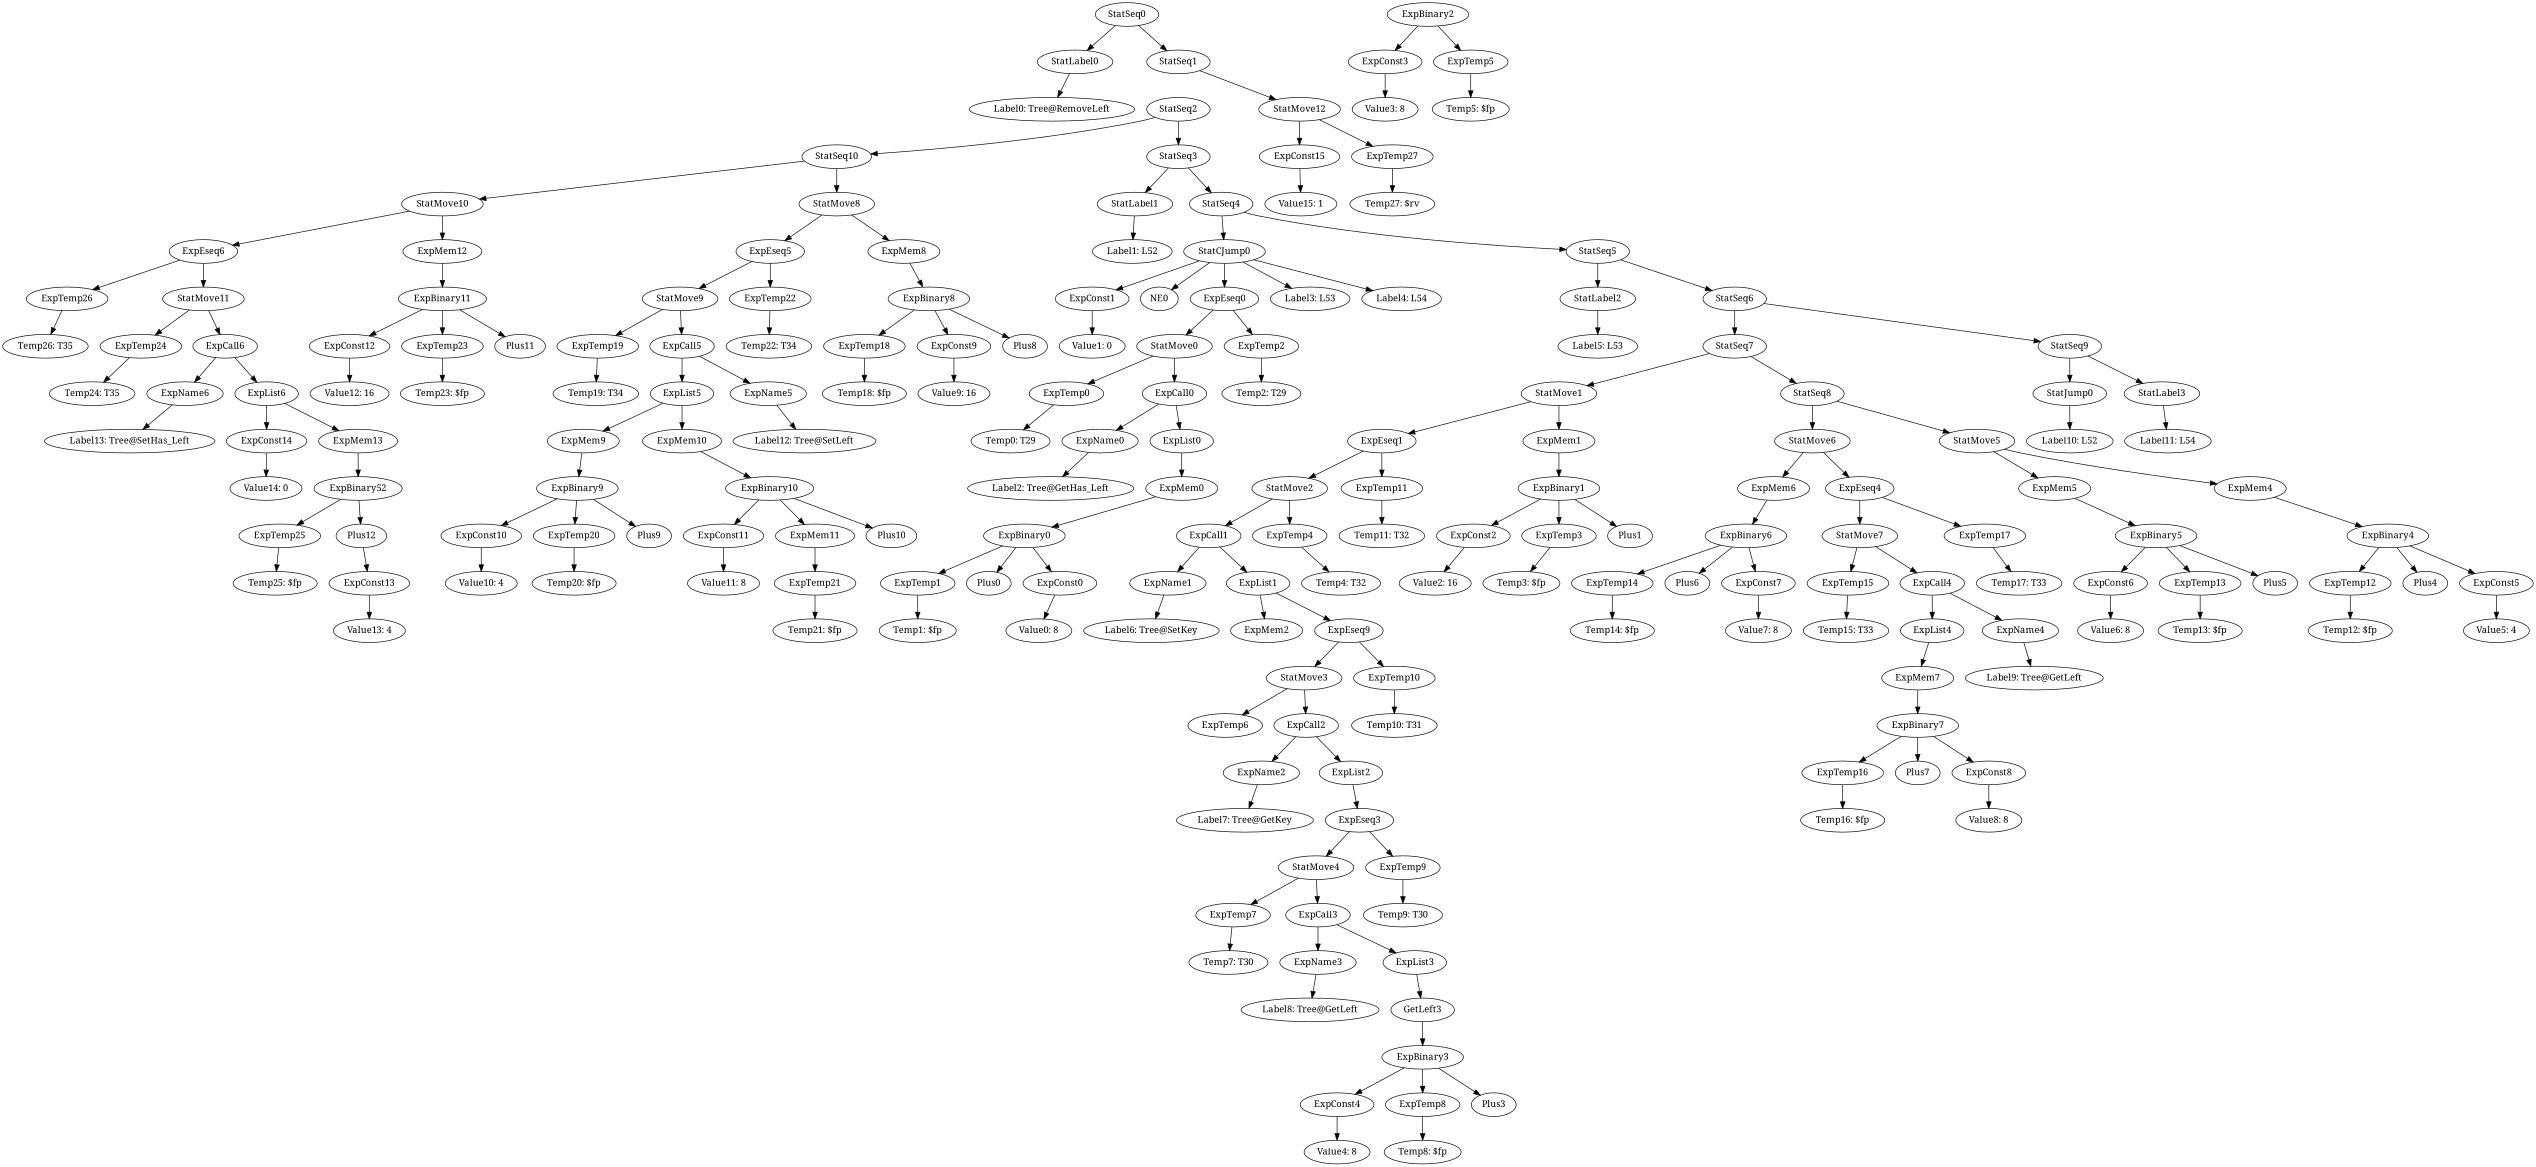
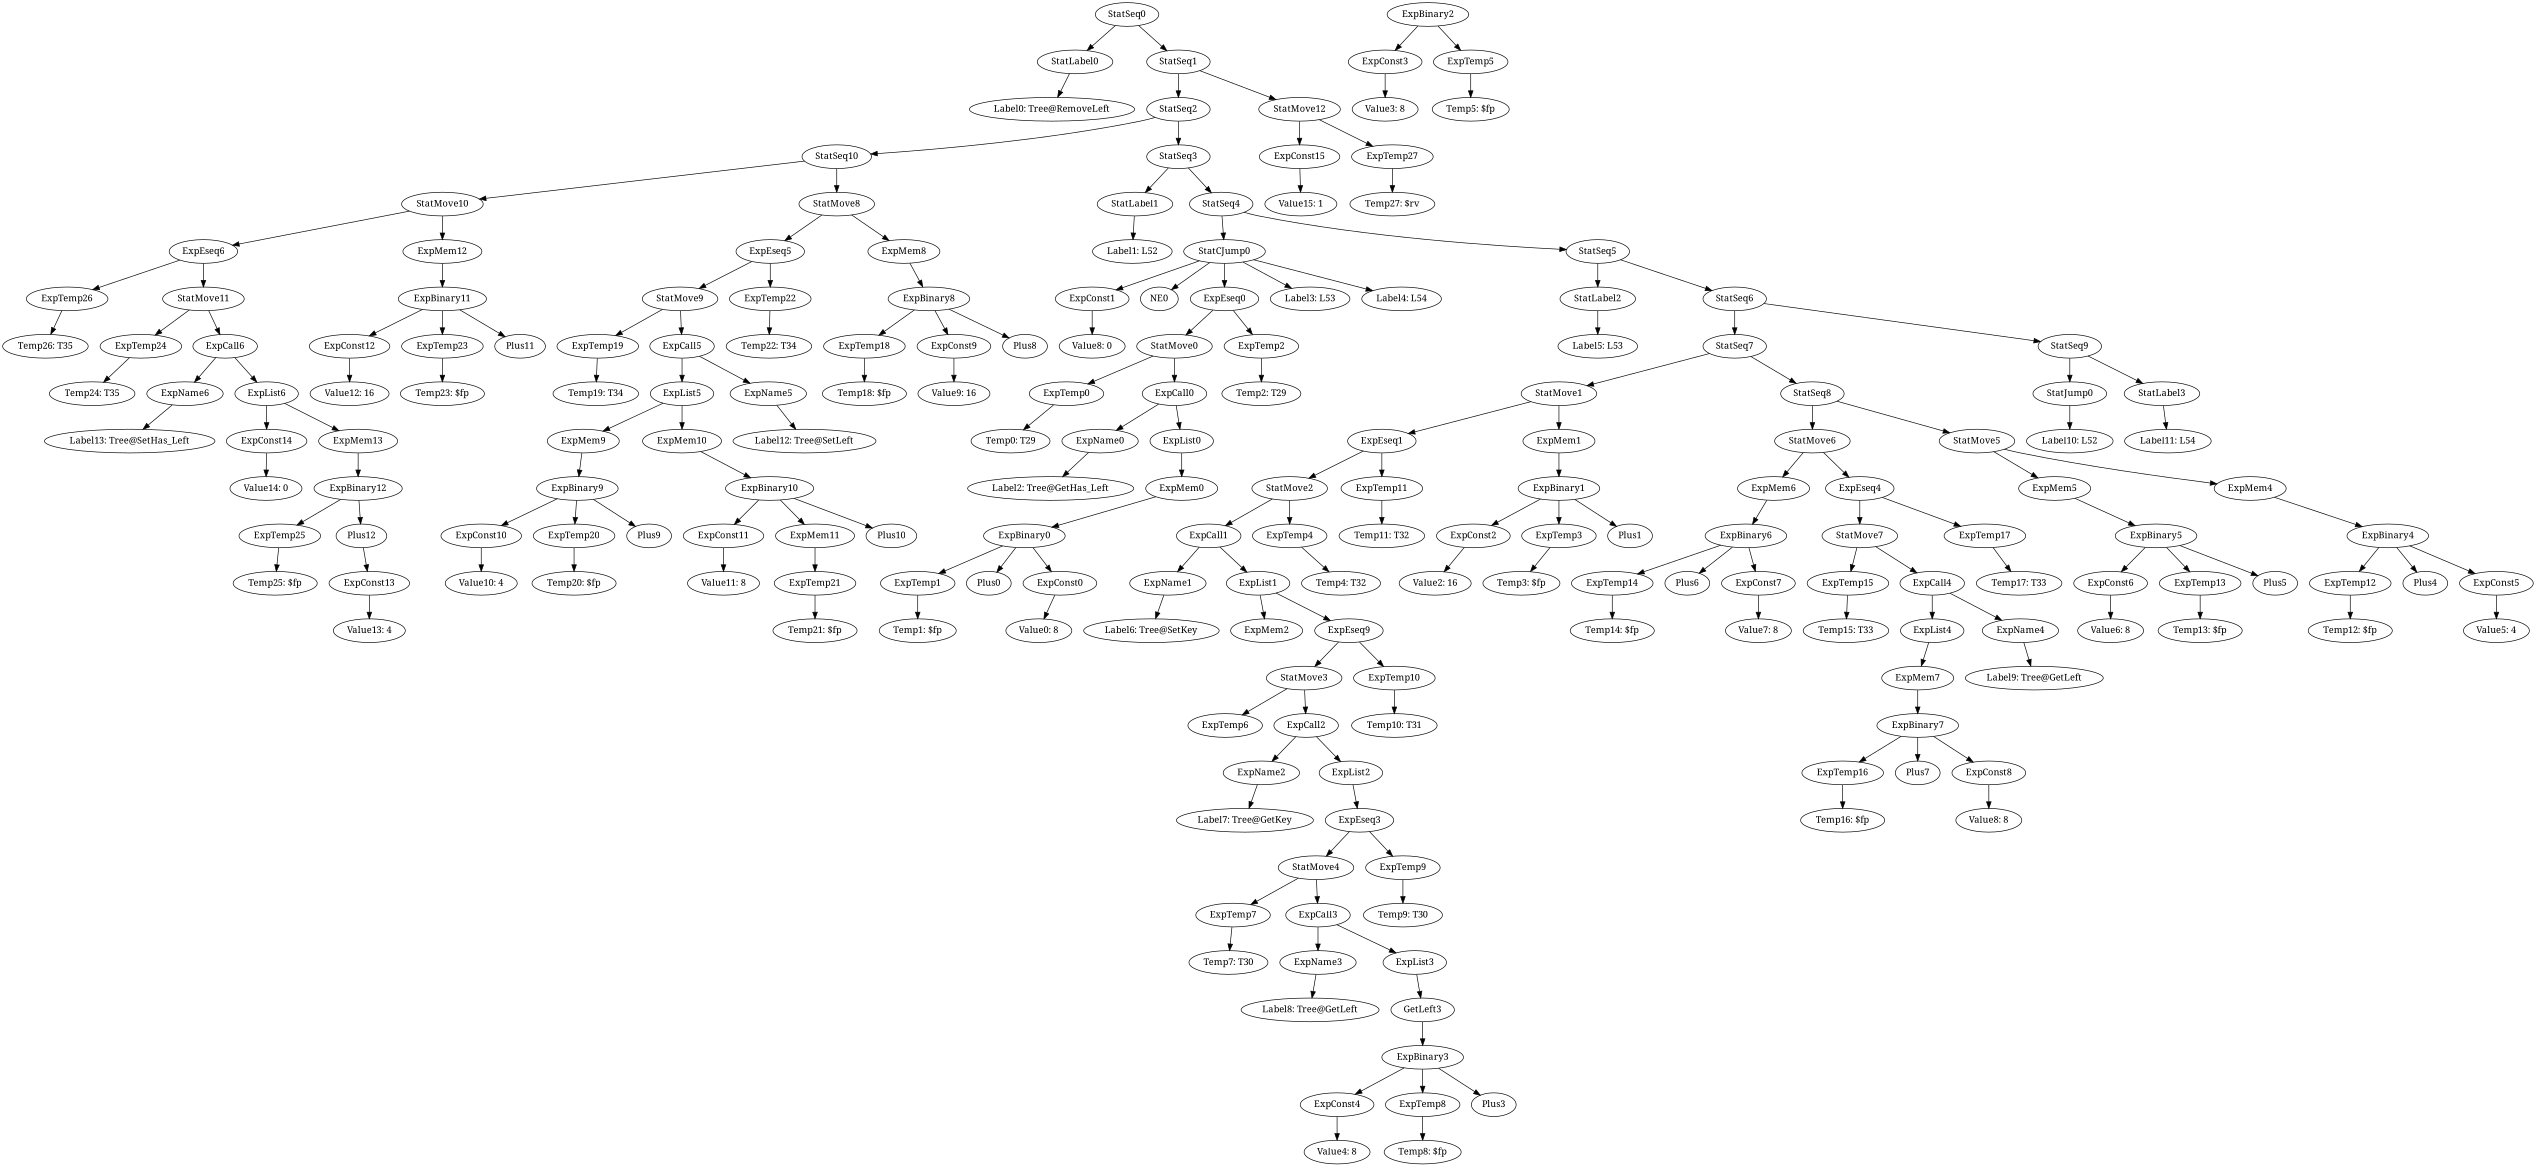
none -> (1178, 82)
(1092, 346) -> (1092, 346)
(358, 488) -> (358, 488)
